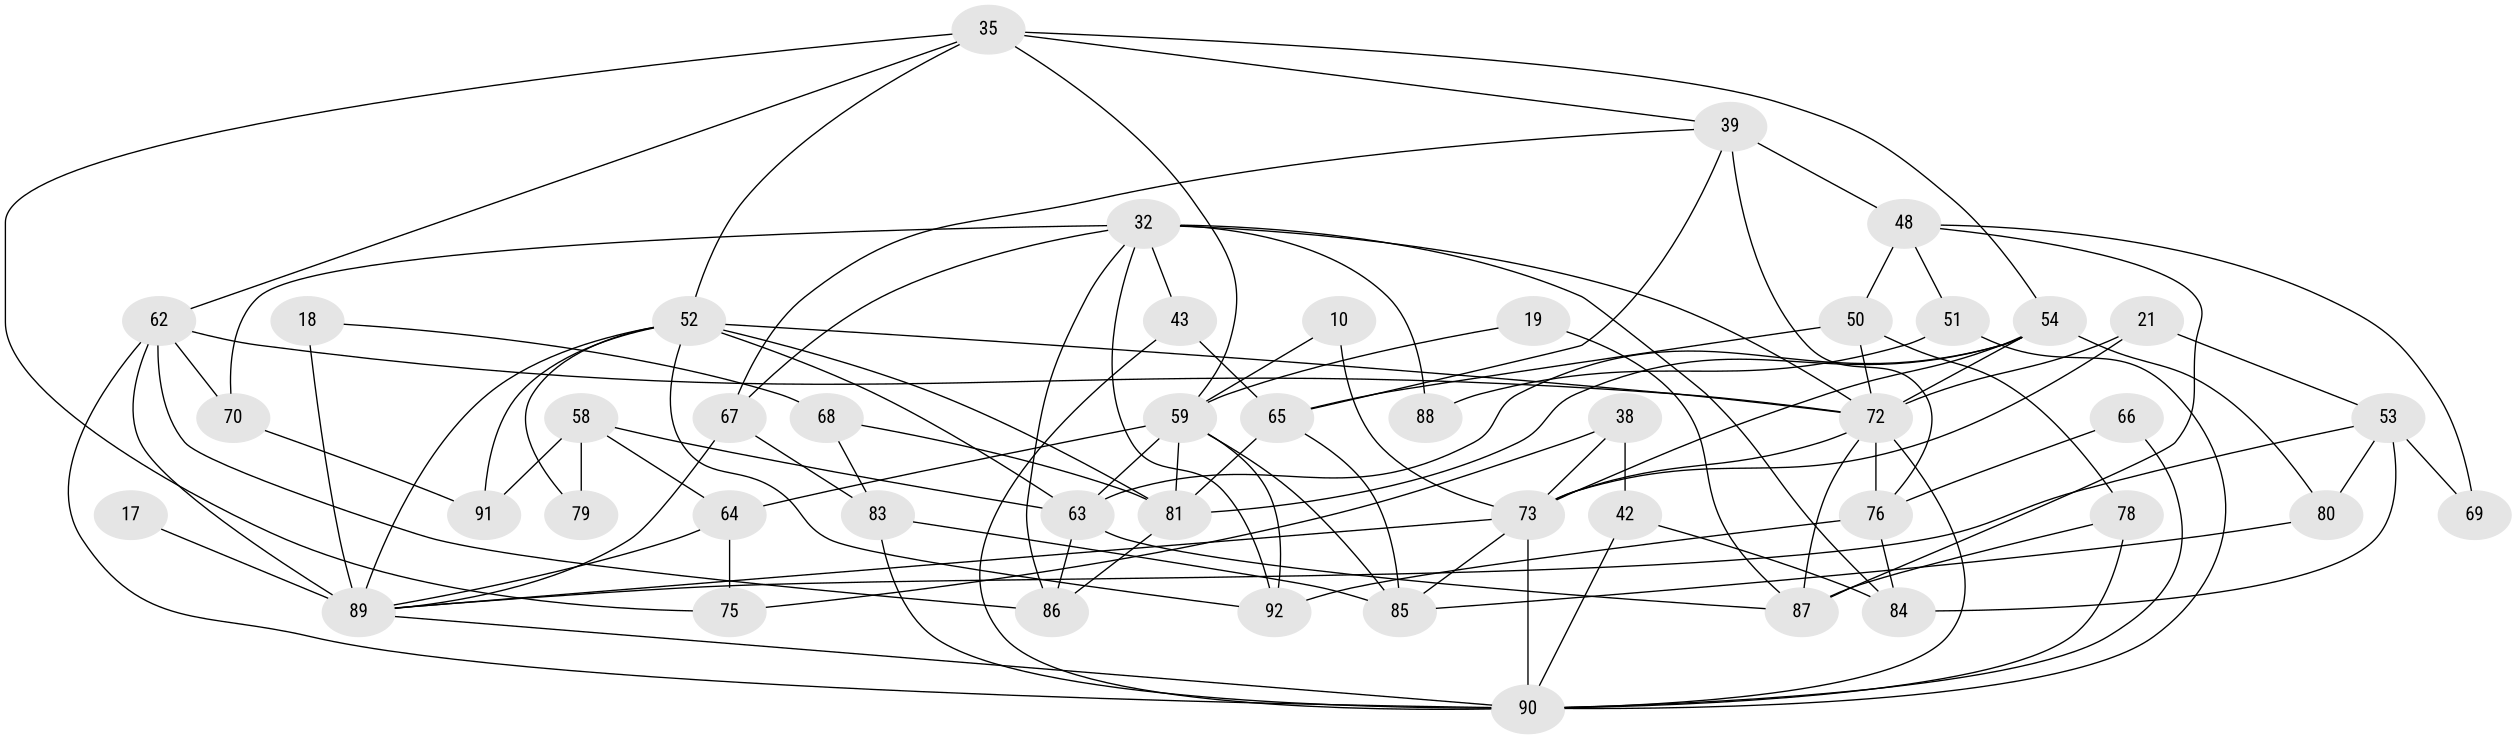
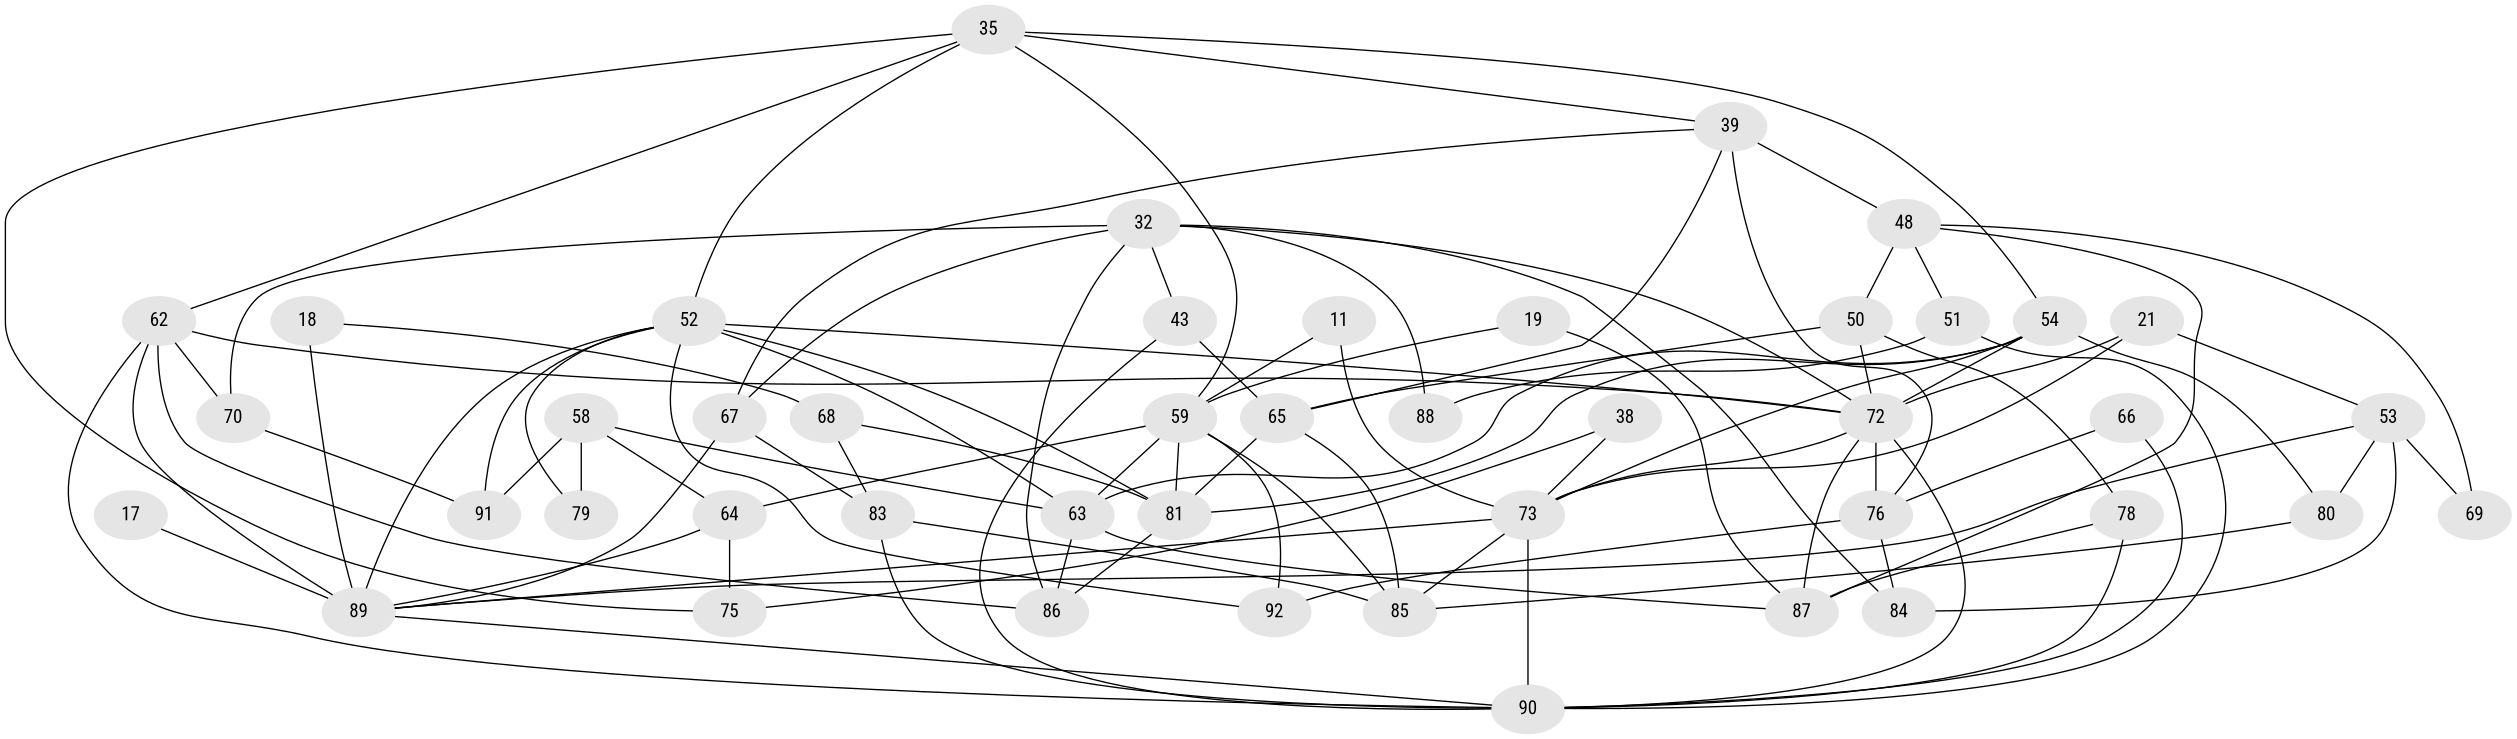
(1339, 321) -> (1339, 321)
(1136, 448) -> none
(1625, 515) -> none
